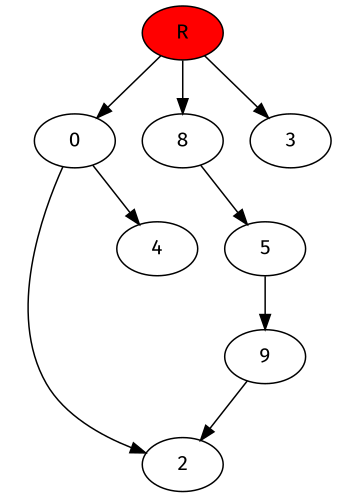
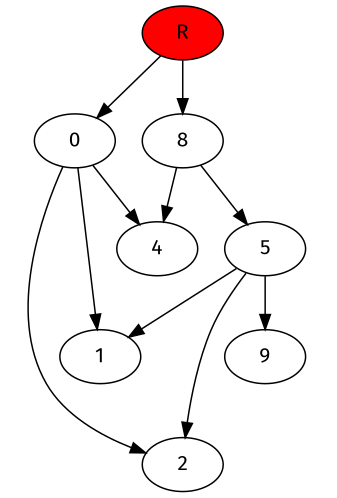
(291, 141) -> none
none -> (172, 187)
none -> (100, 357)
(229, 405) -> (206, 343)
